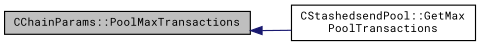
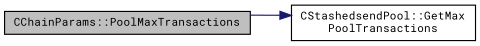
(277, 30) -> (265, 15)
